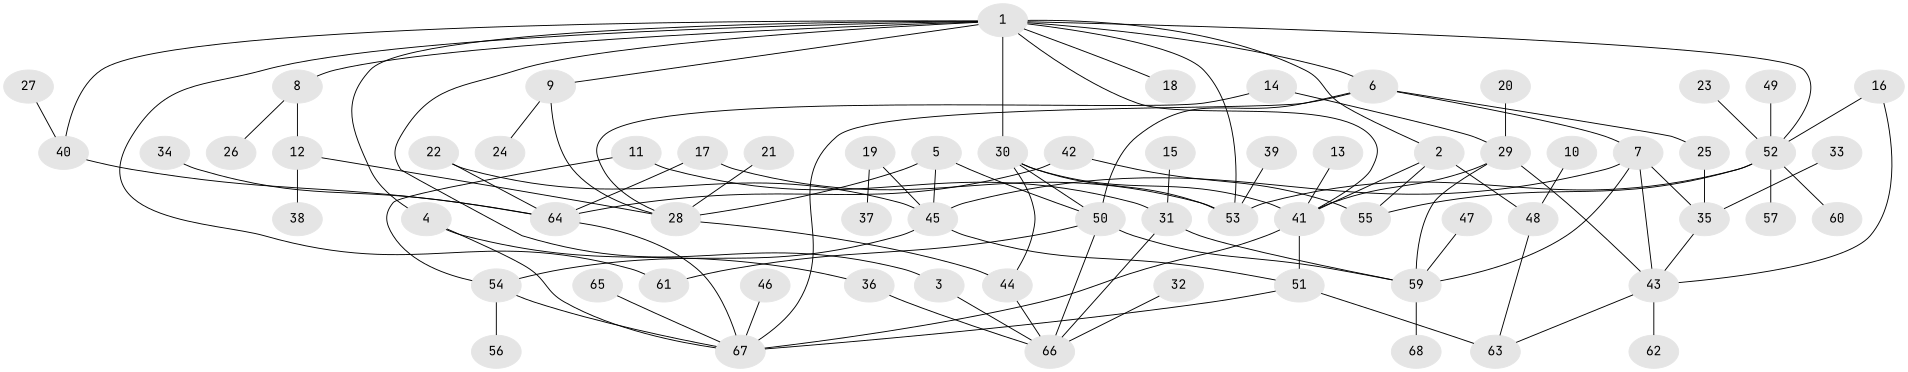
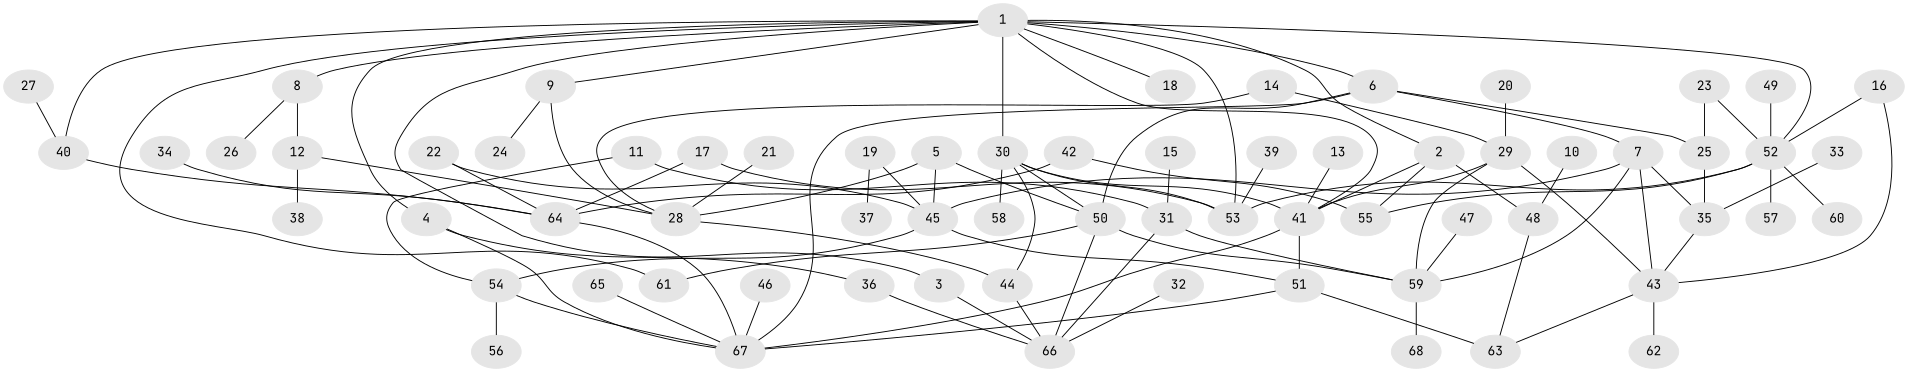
none -> (1704, 120)
none -> (999, 219)
